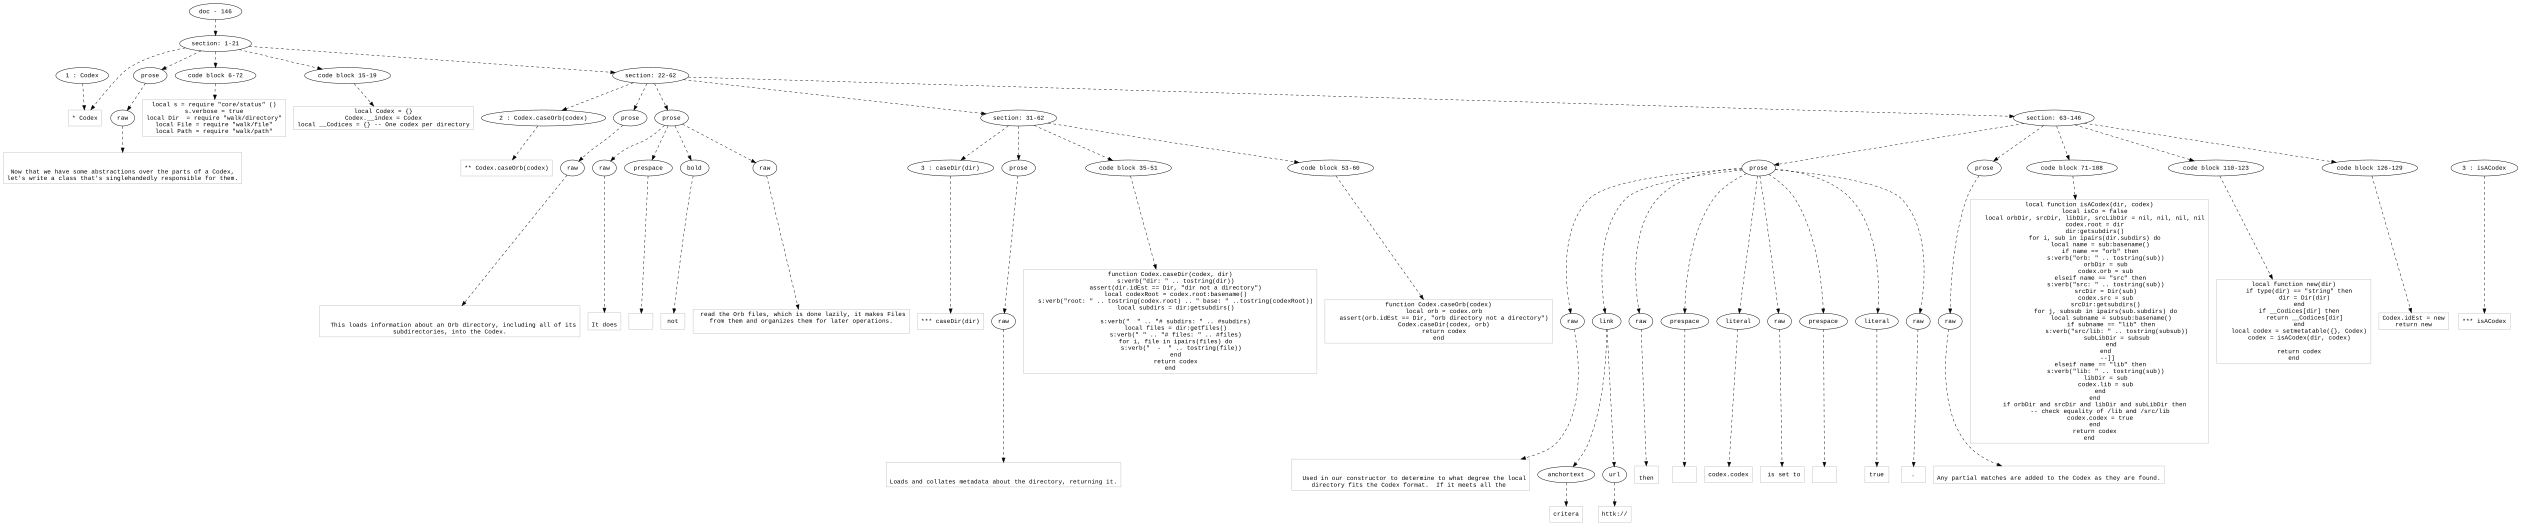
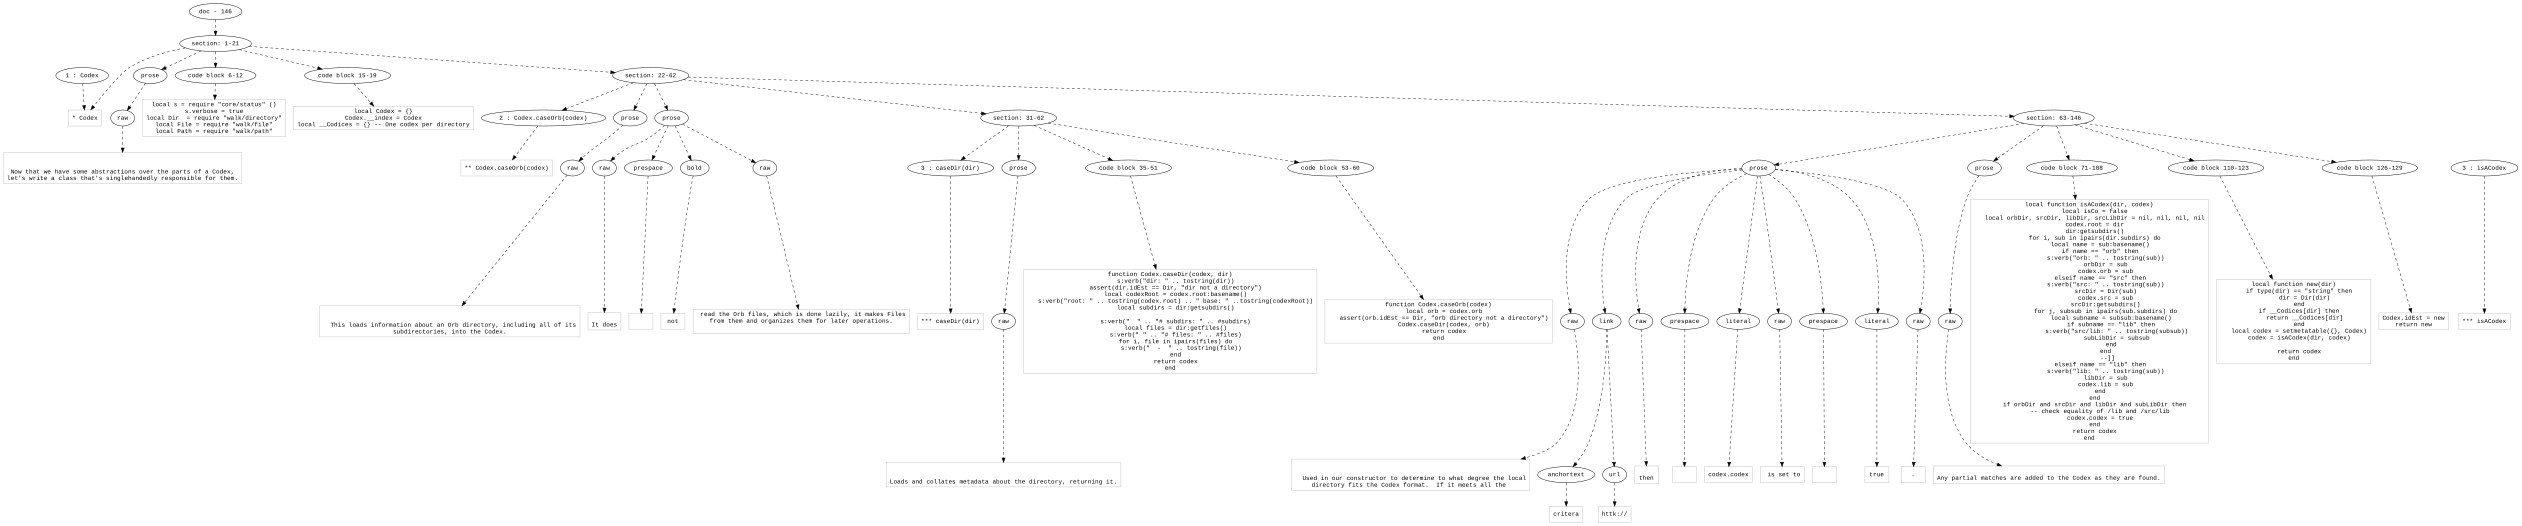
(216, 76) -> (216, 76)
